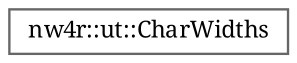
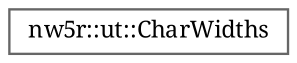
(149, 32) -> (149, 32)
